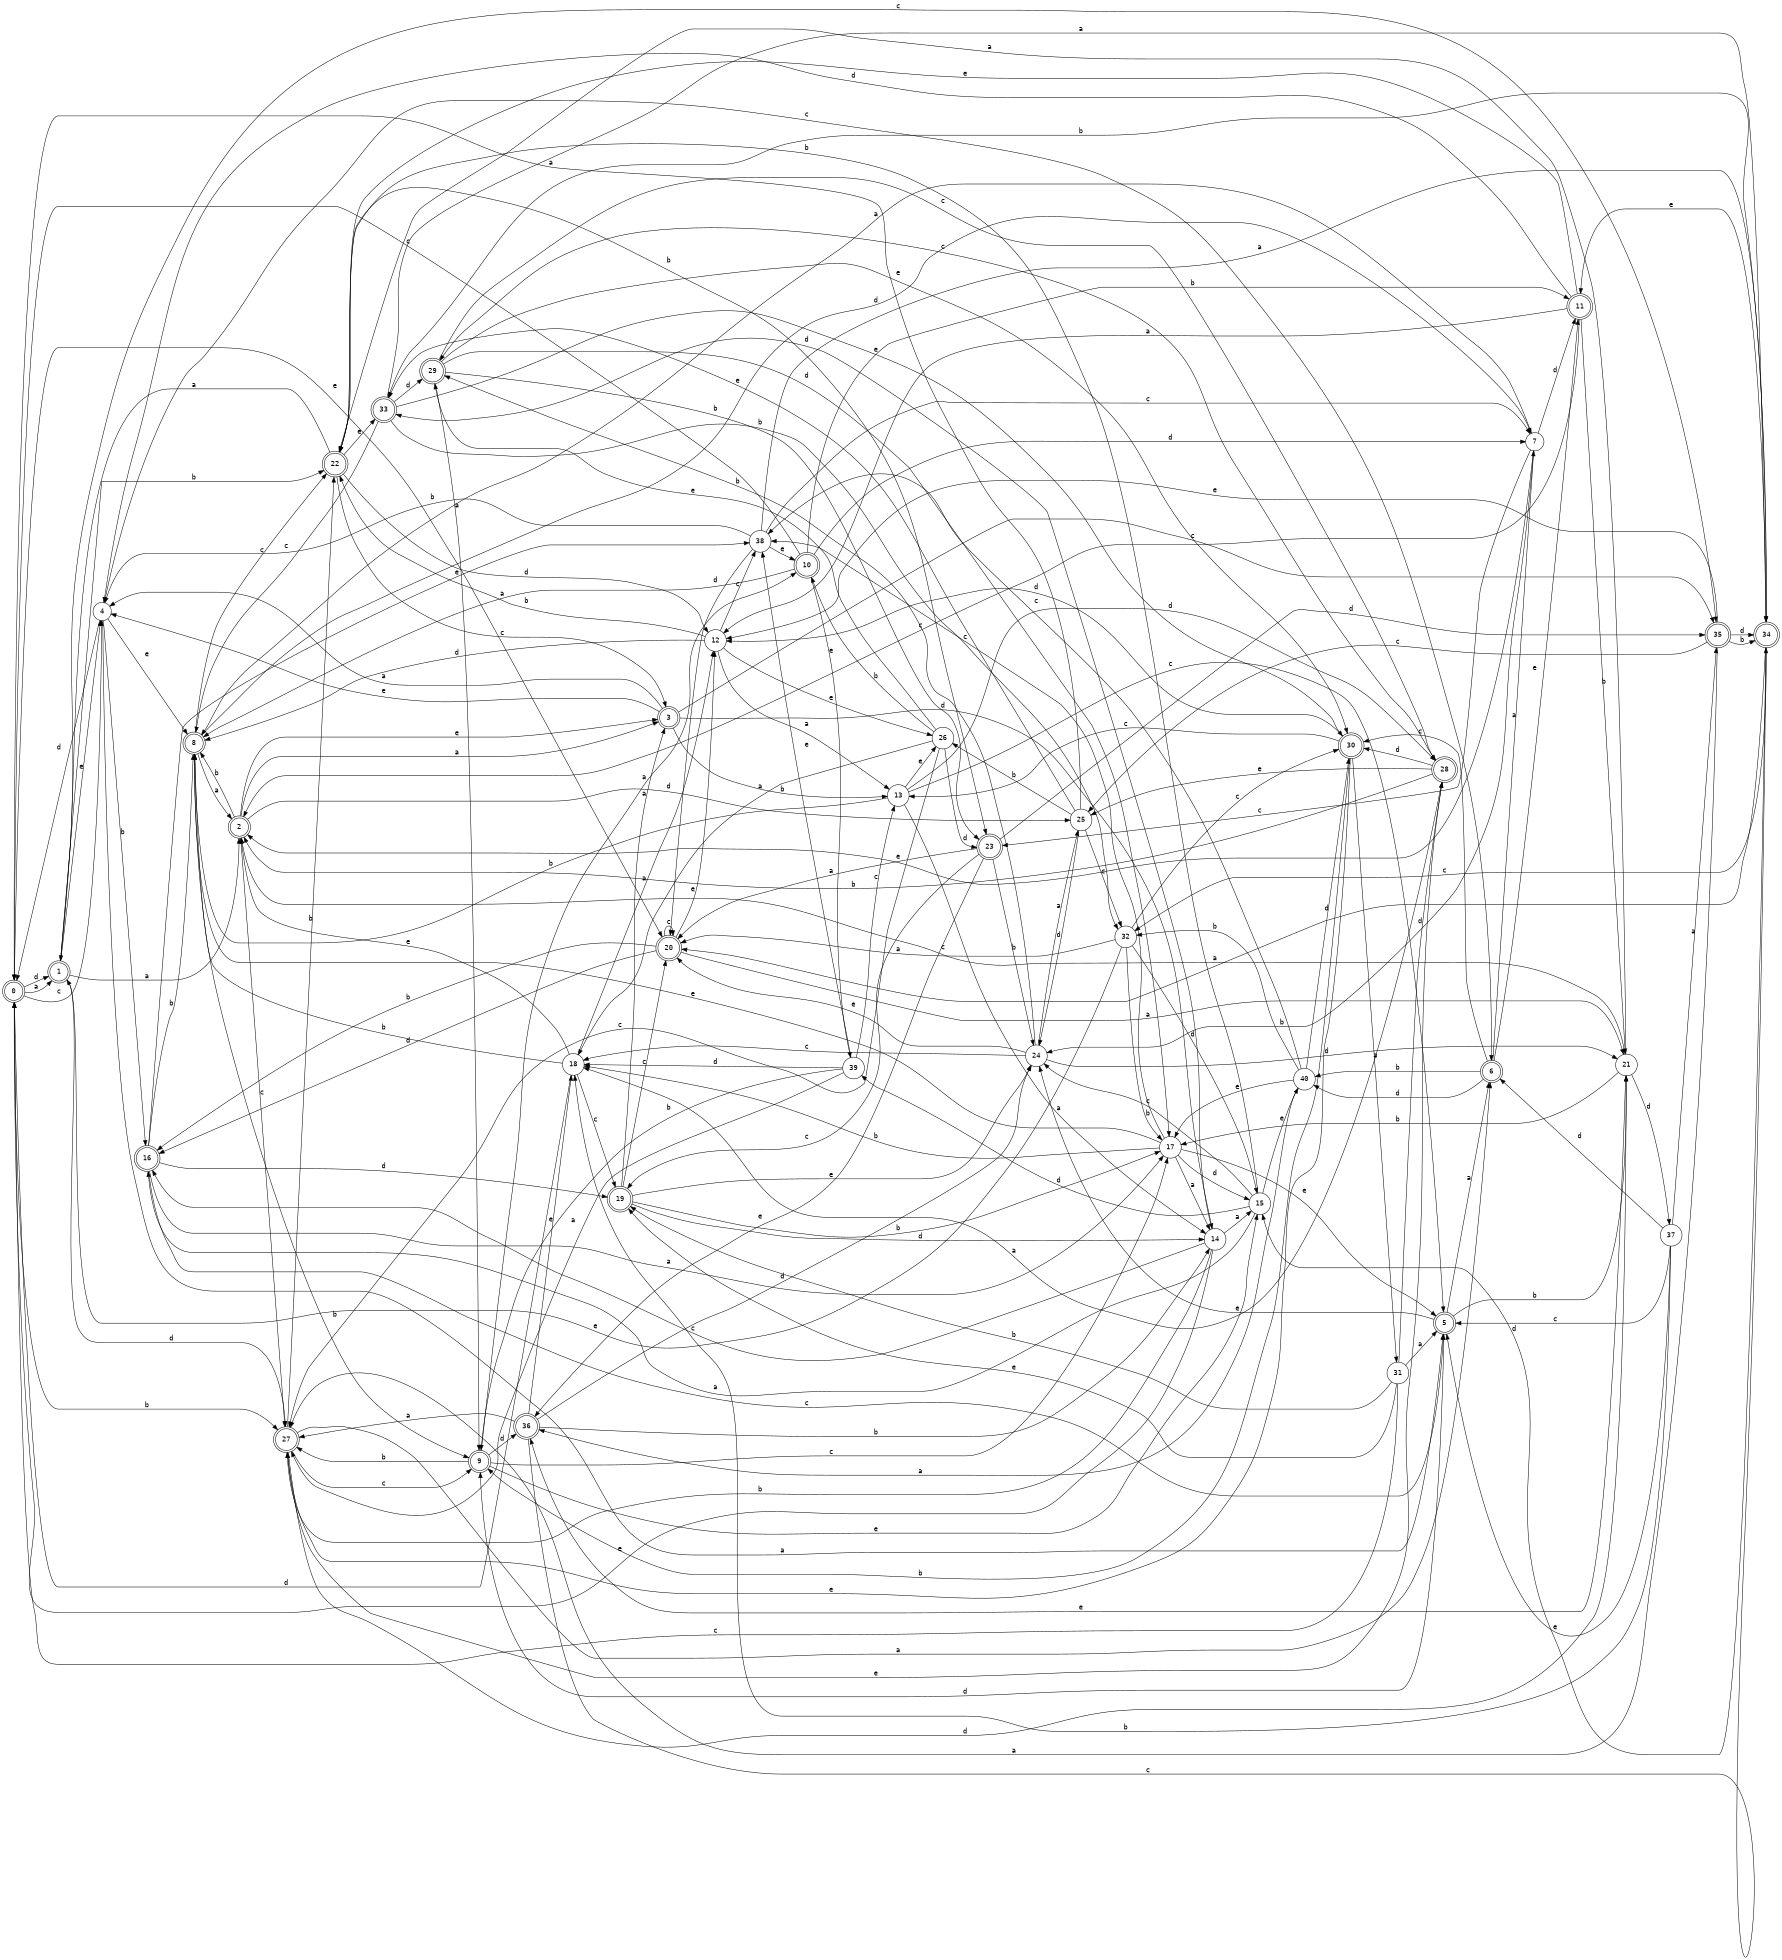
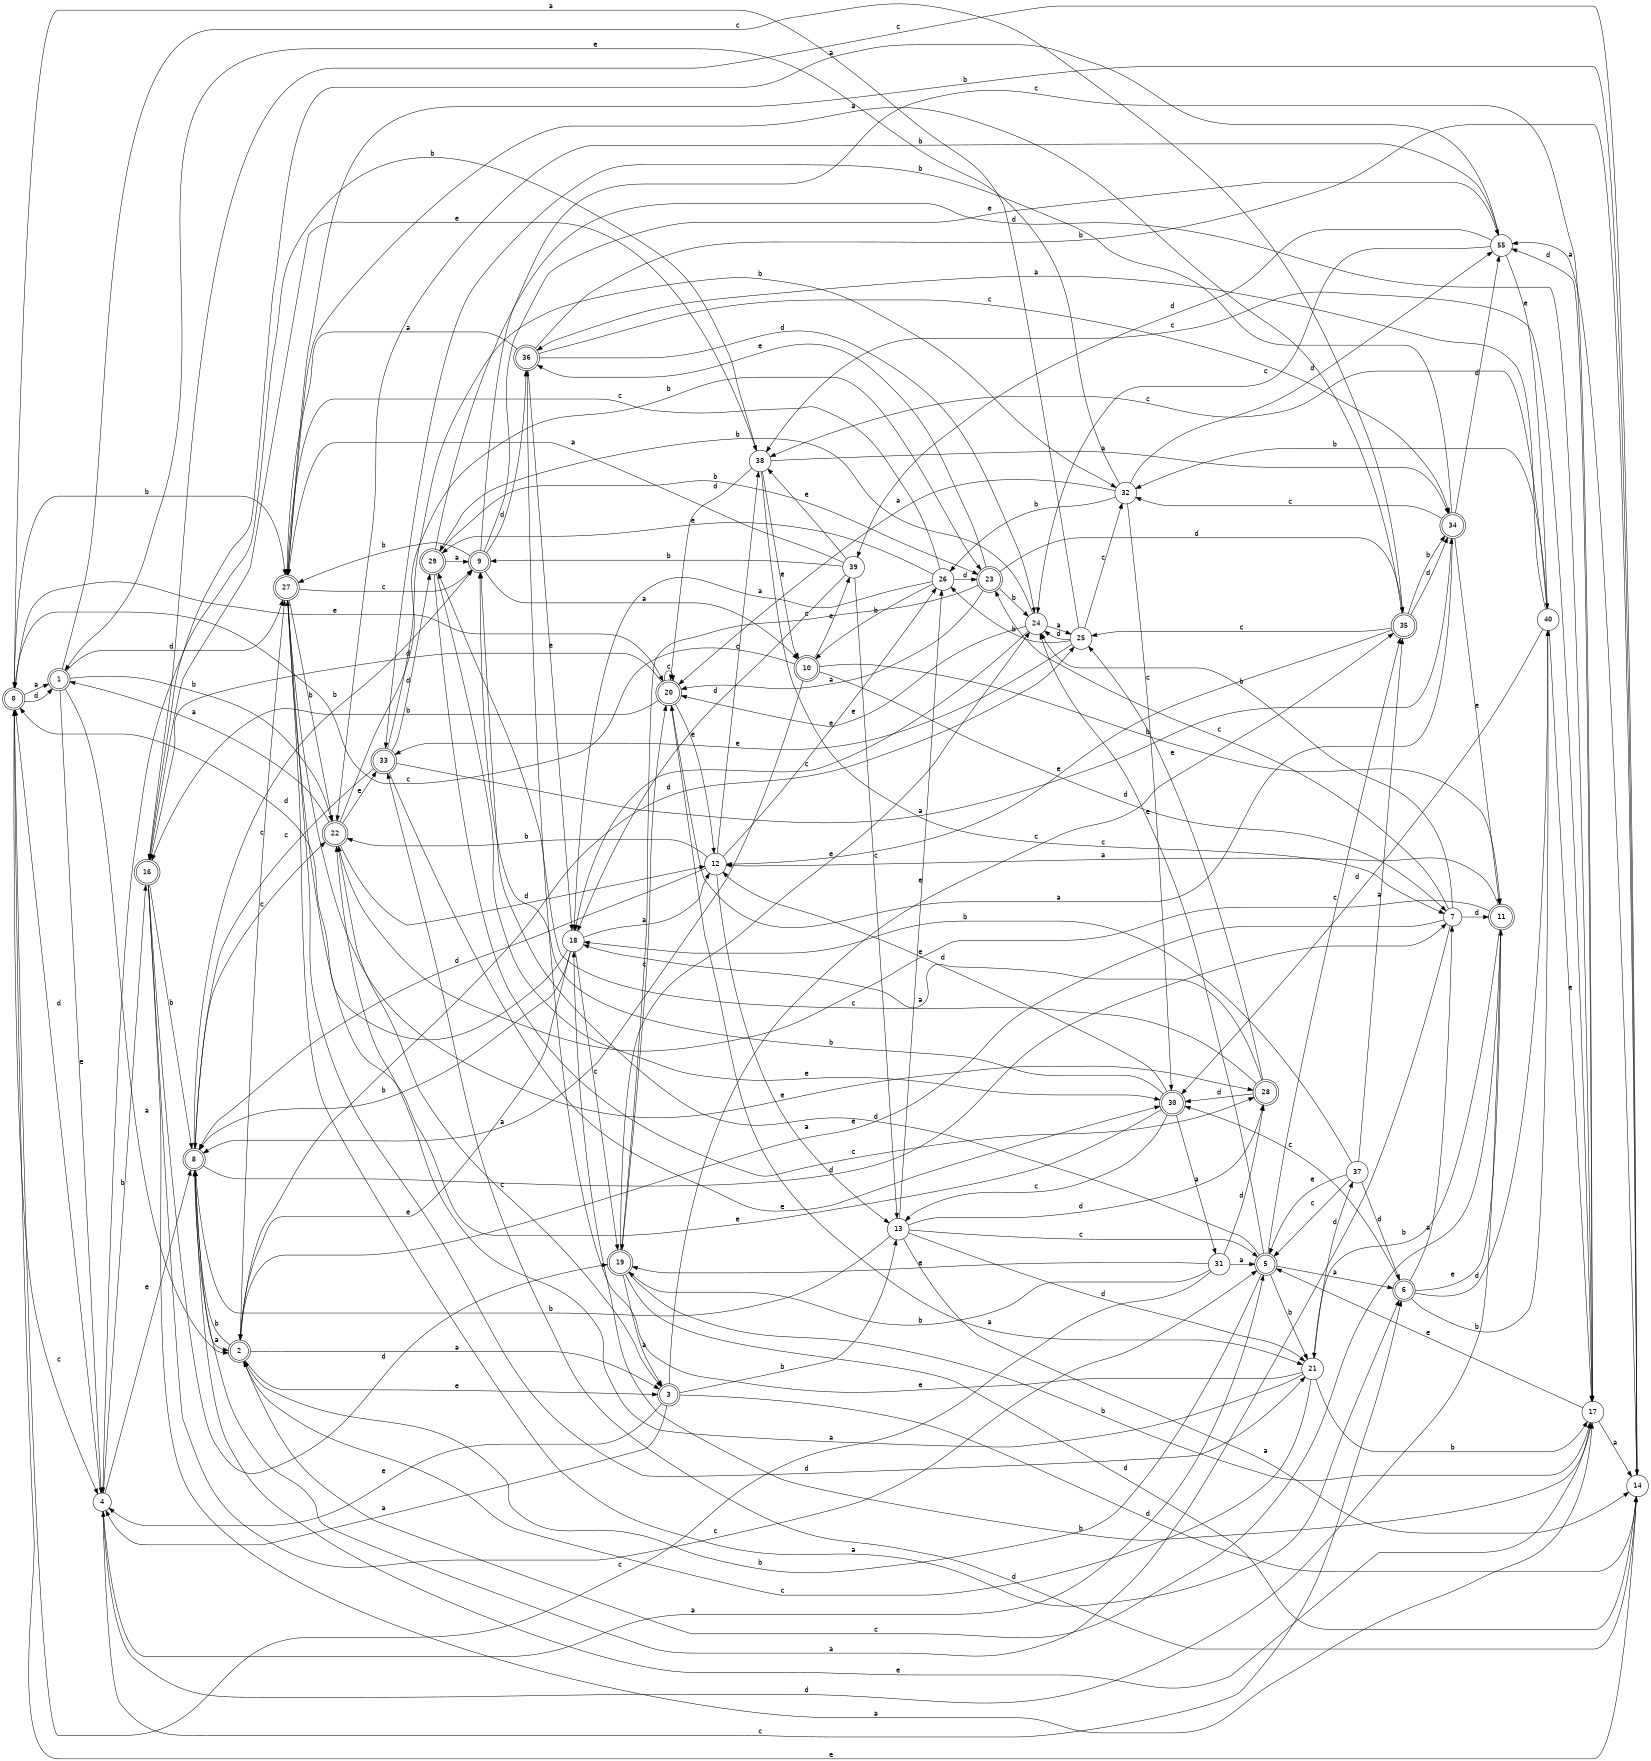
(870, 888) -> (792, 1572)
none -> (1324, 962)
(1132, 1040) -> (1026, 513)
(1330, 1055) -> (1104, 1299)
(1260, 1204) -> (1501, 246)
